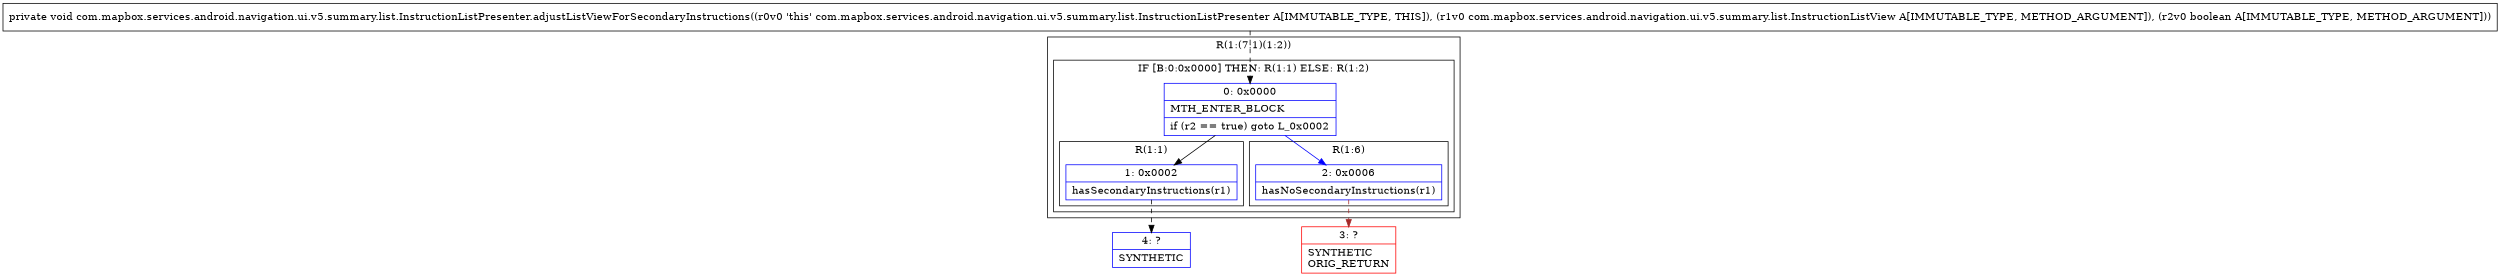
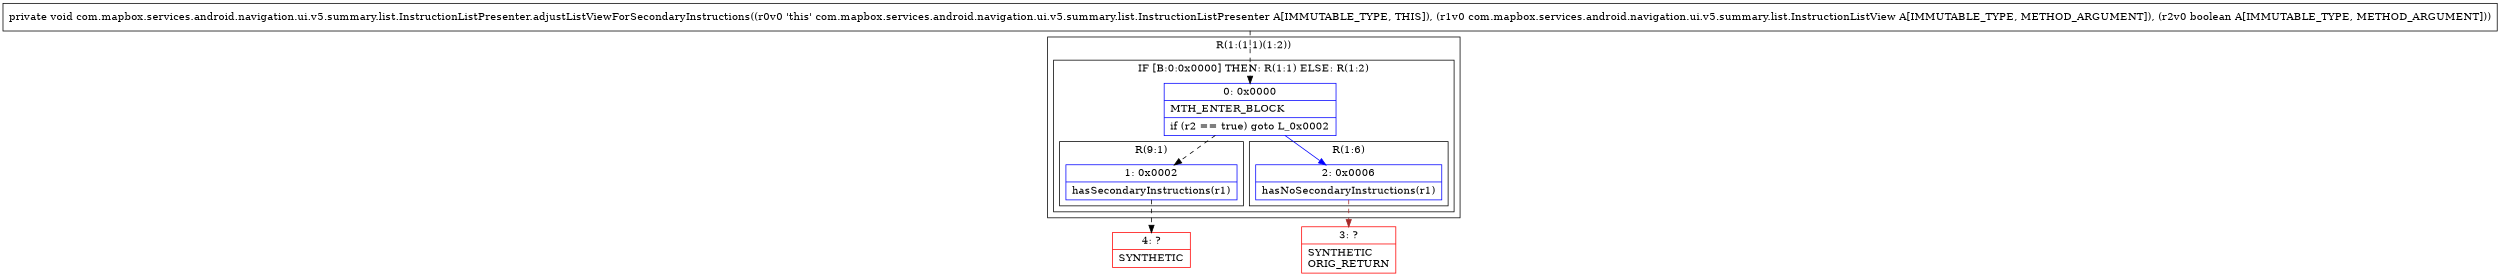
(1254, 46) -> (1254, 46)
(1198, 148) -> (1198, 148)
(1151, 150) -> (1151, 150)
(1151, 250) -> (1151, 250)
